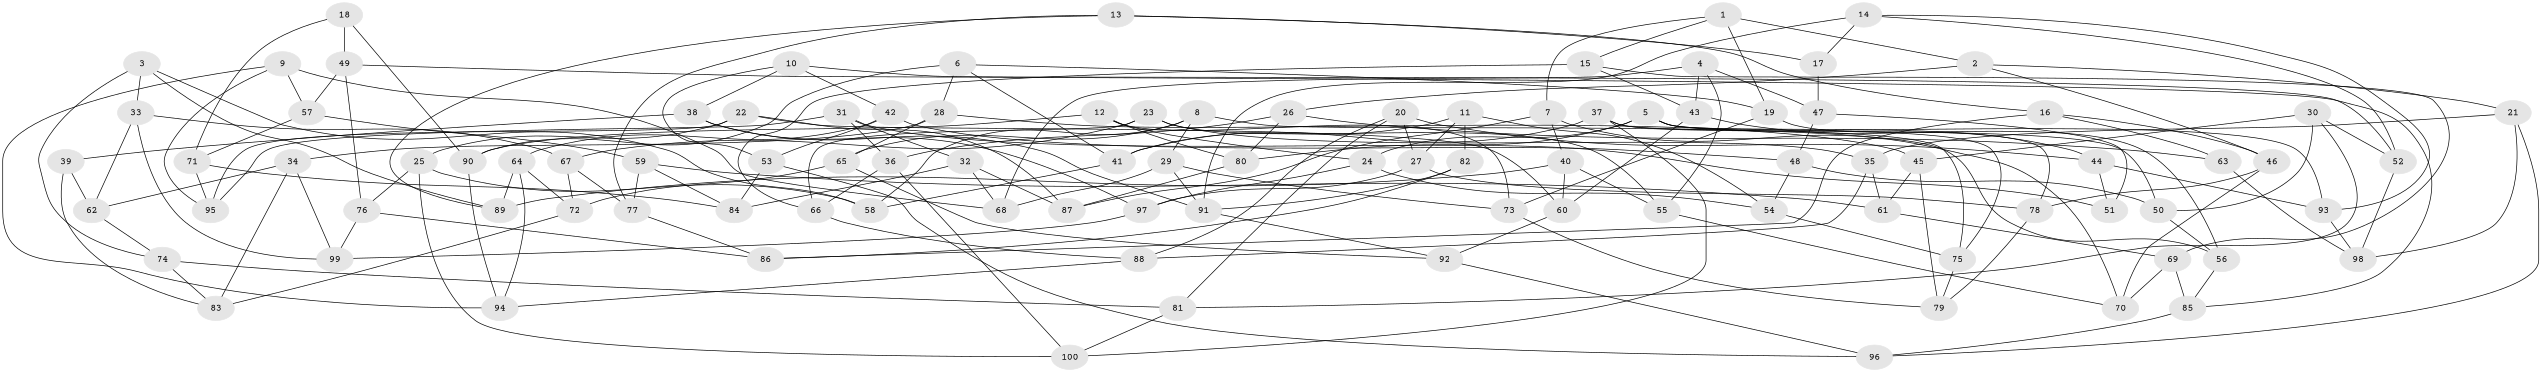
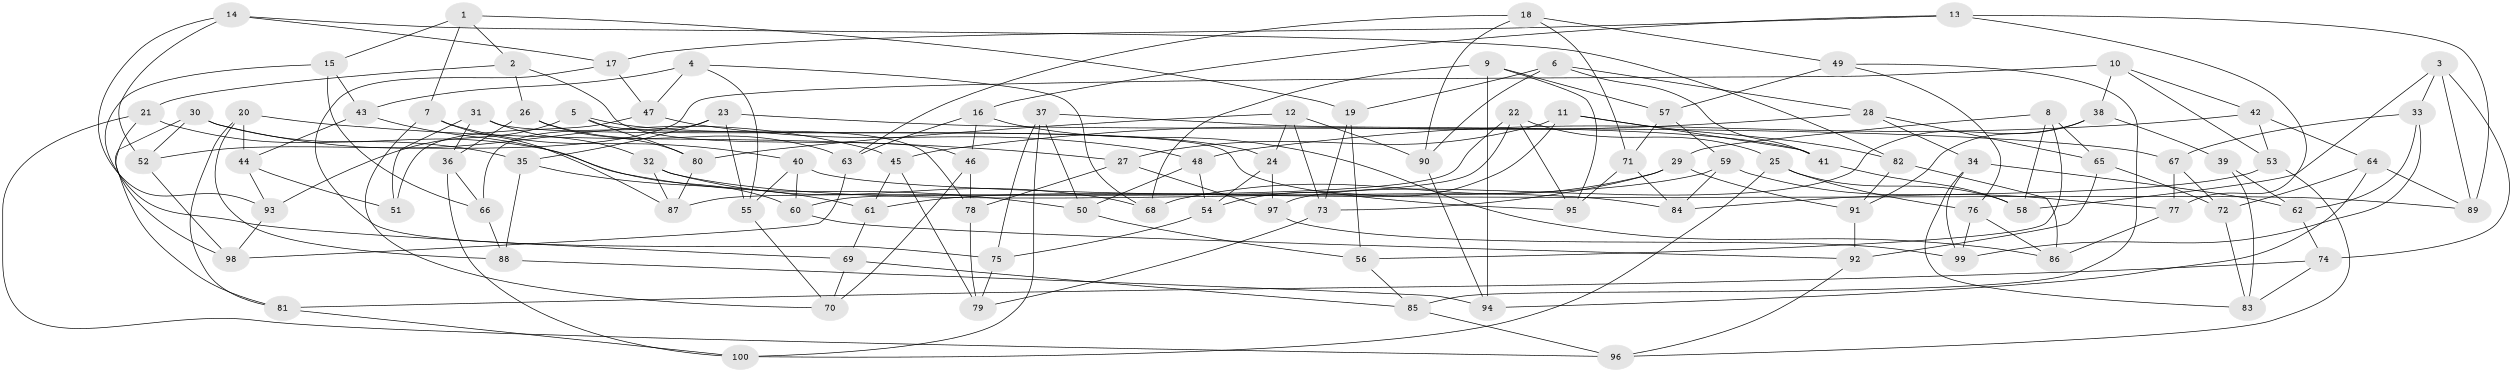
none -> (1173, 43)
(1373, 83) -> (910, 32)
(1881, 132) -> (393, 230)
